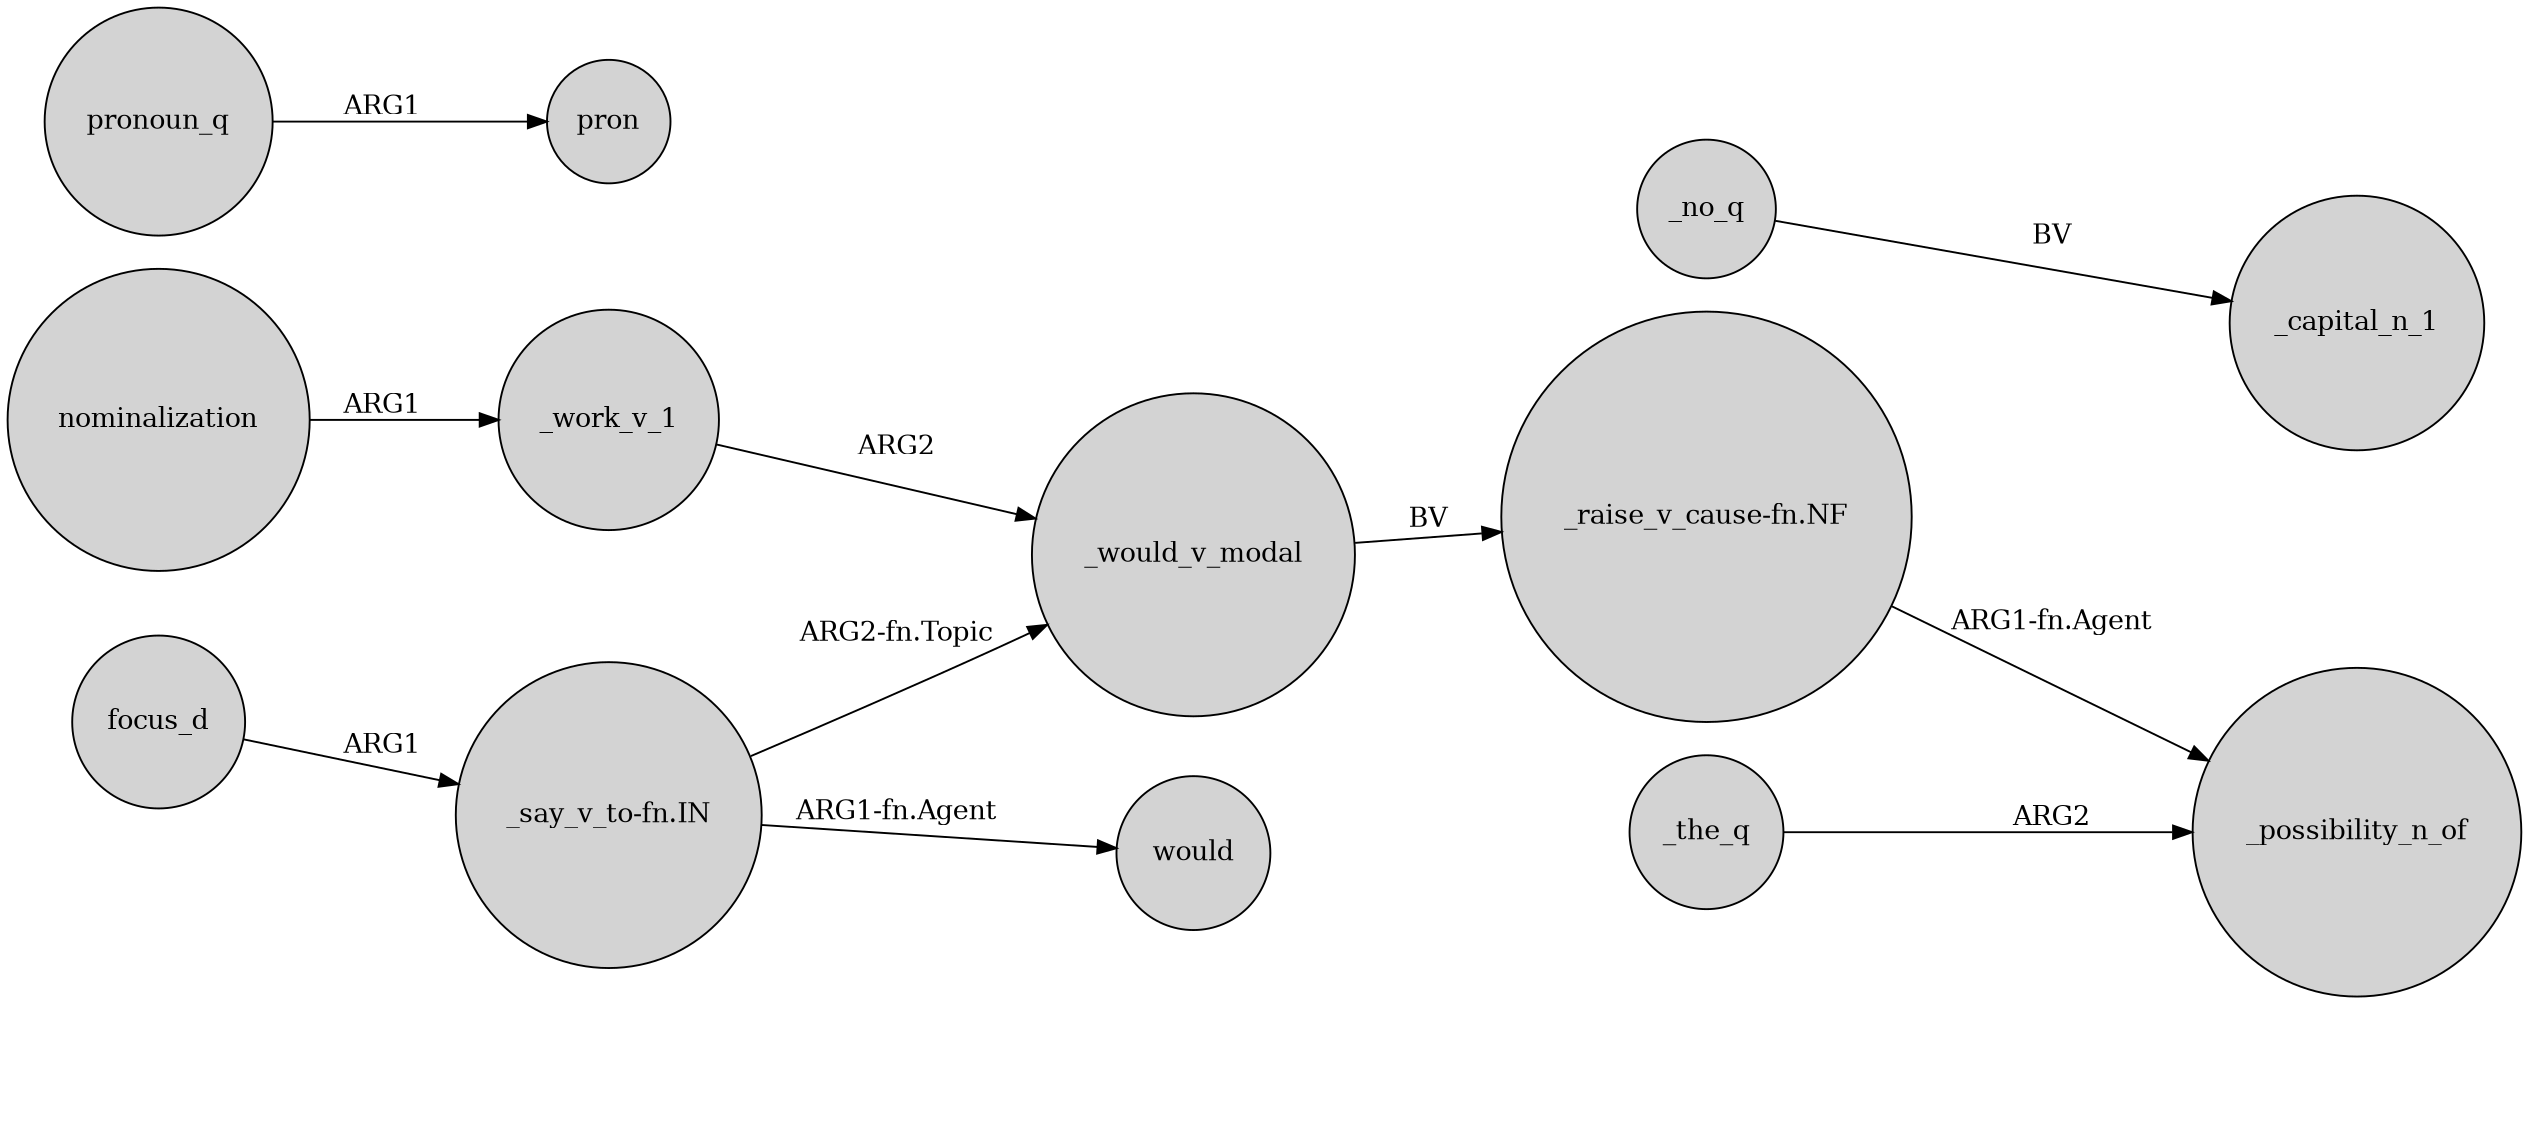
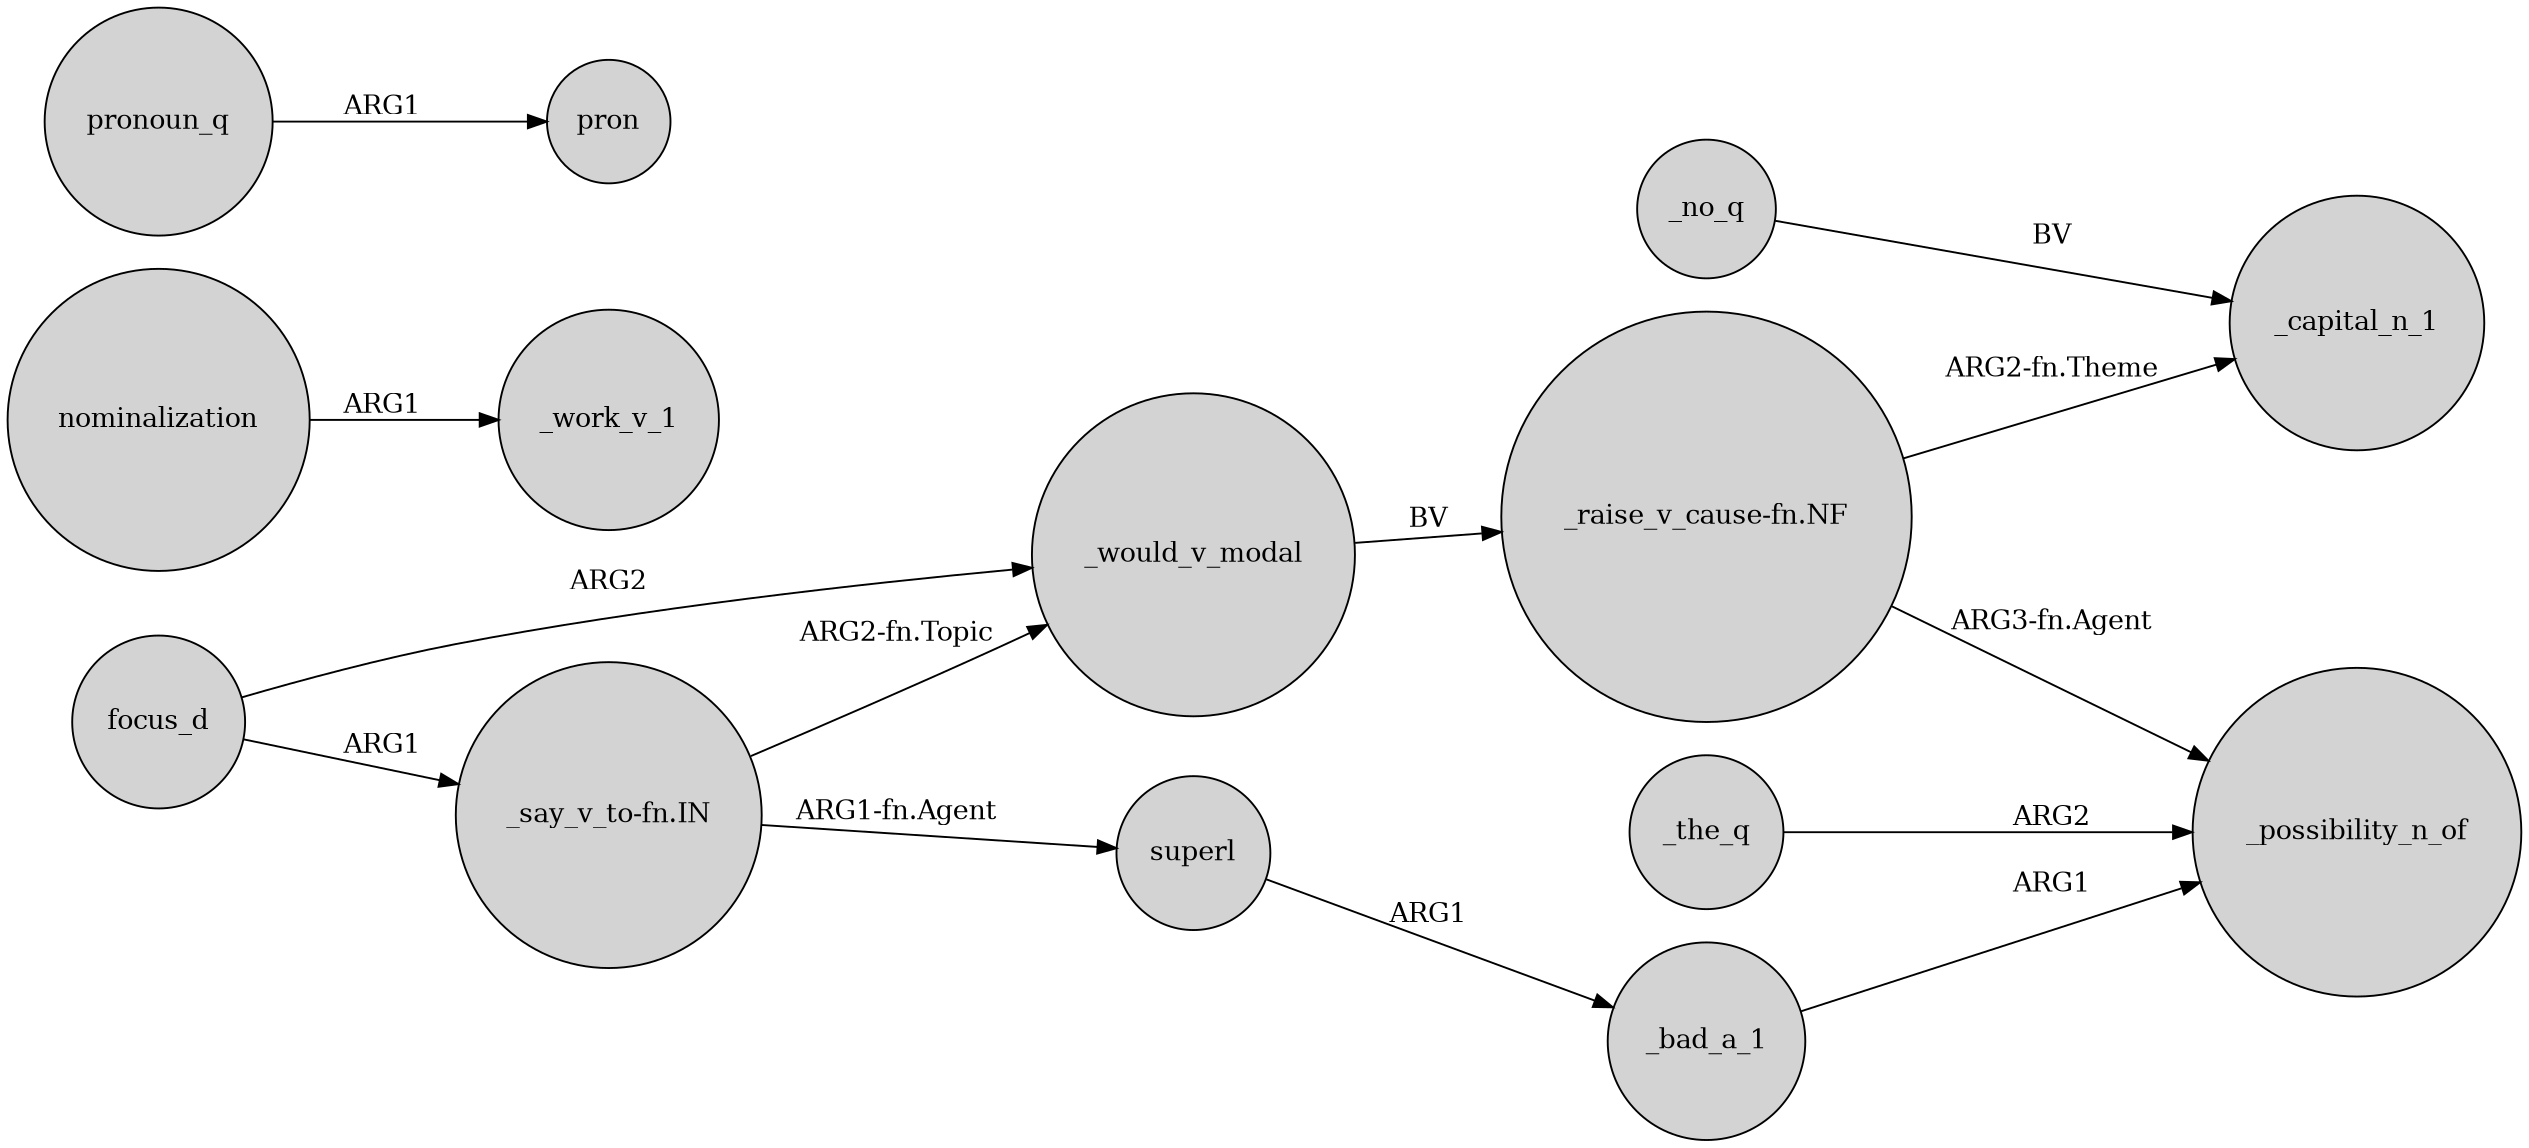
none -> (2060, 411)
(867, 479) -> (624, 616)
(2052, 622) -> (2052, 622)
(1193, 853) -> (1193, 853)
none -> (1707, 1041)
